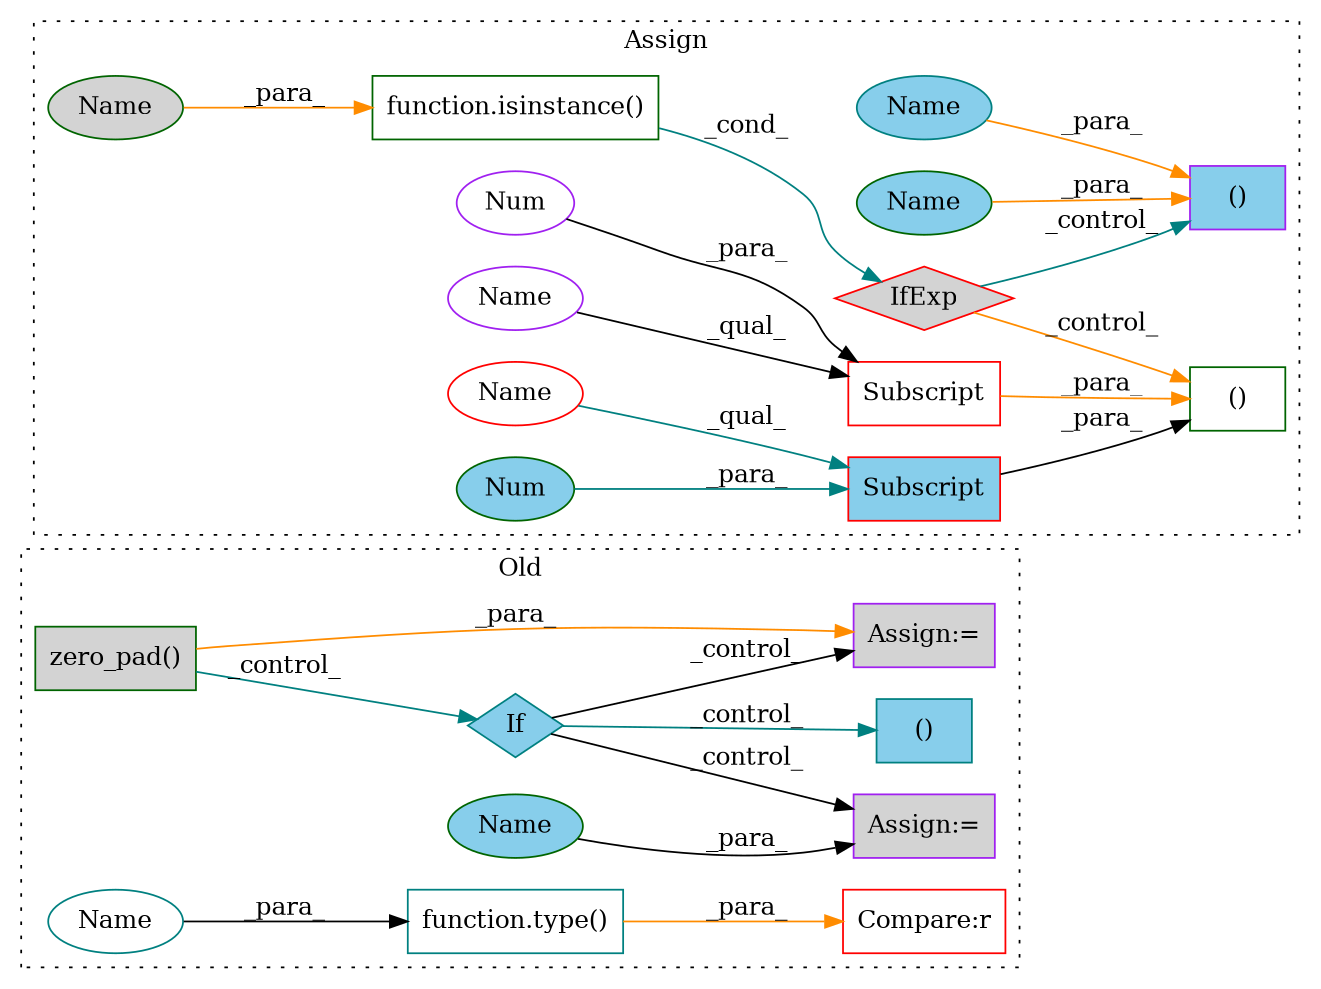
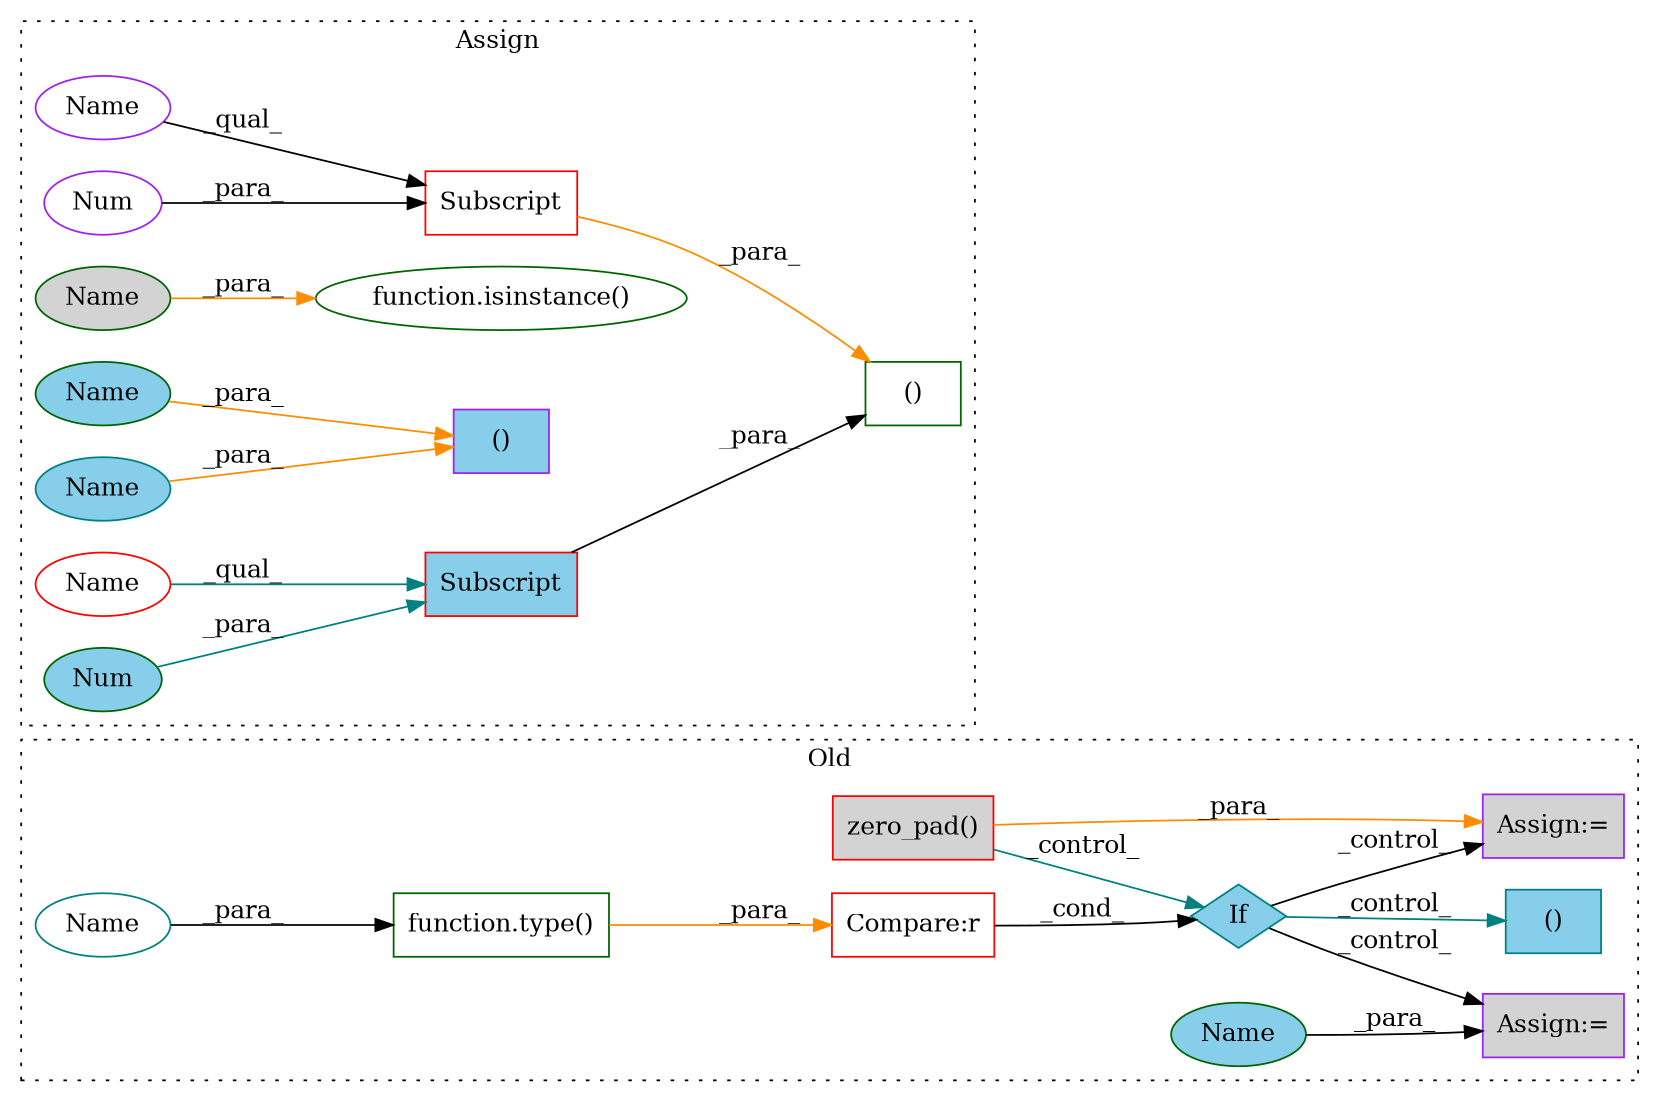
(515, 108) -> (501, 298)
(924, 298) -> none
(116, 658) -> (913, 828)
(515, 921) -> (501, 925)
none -> (1087, 925)
